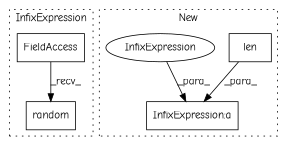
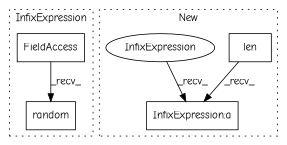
(194, 82) -> (193, 82)
(241, 82) -> (240, 82)
